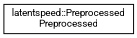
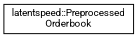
(69, 19) -> (69, 19)
